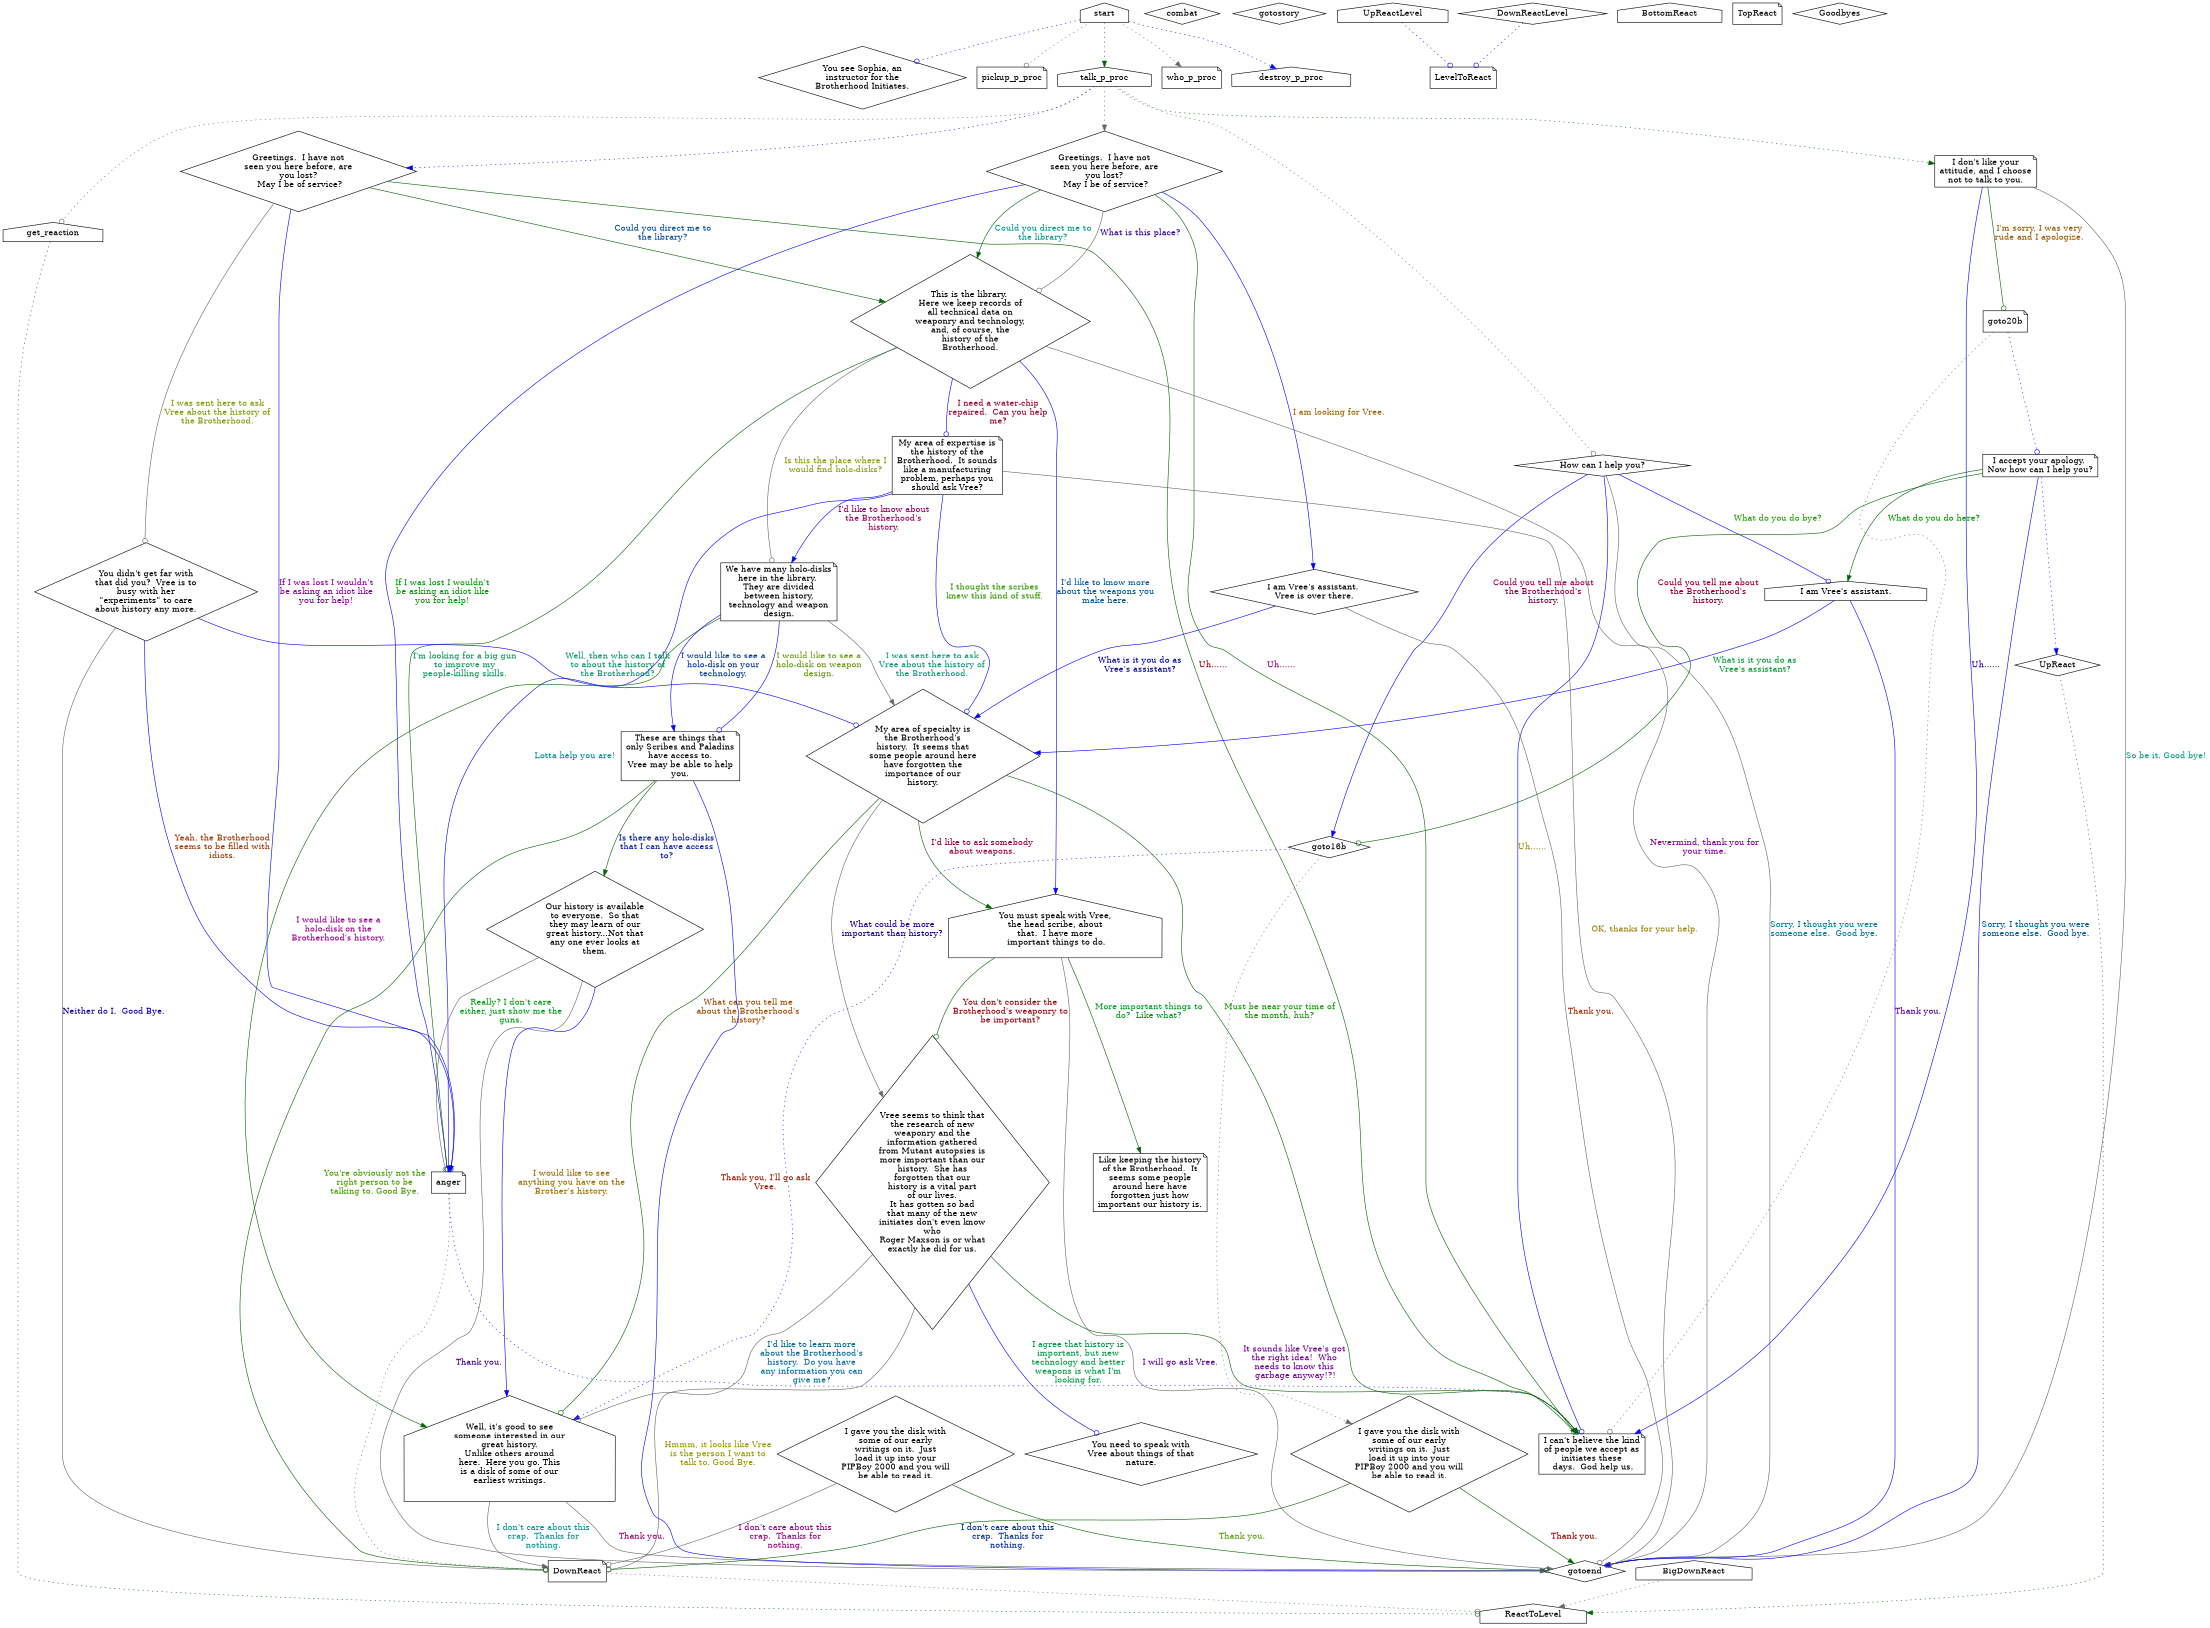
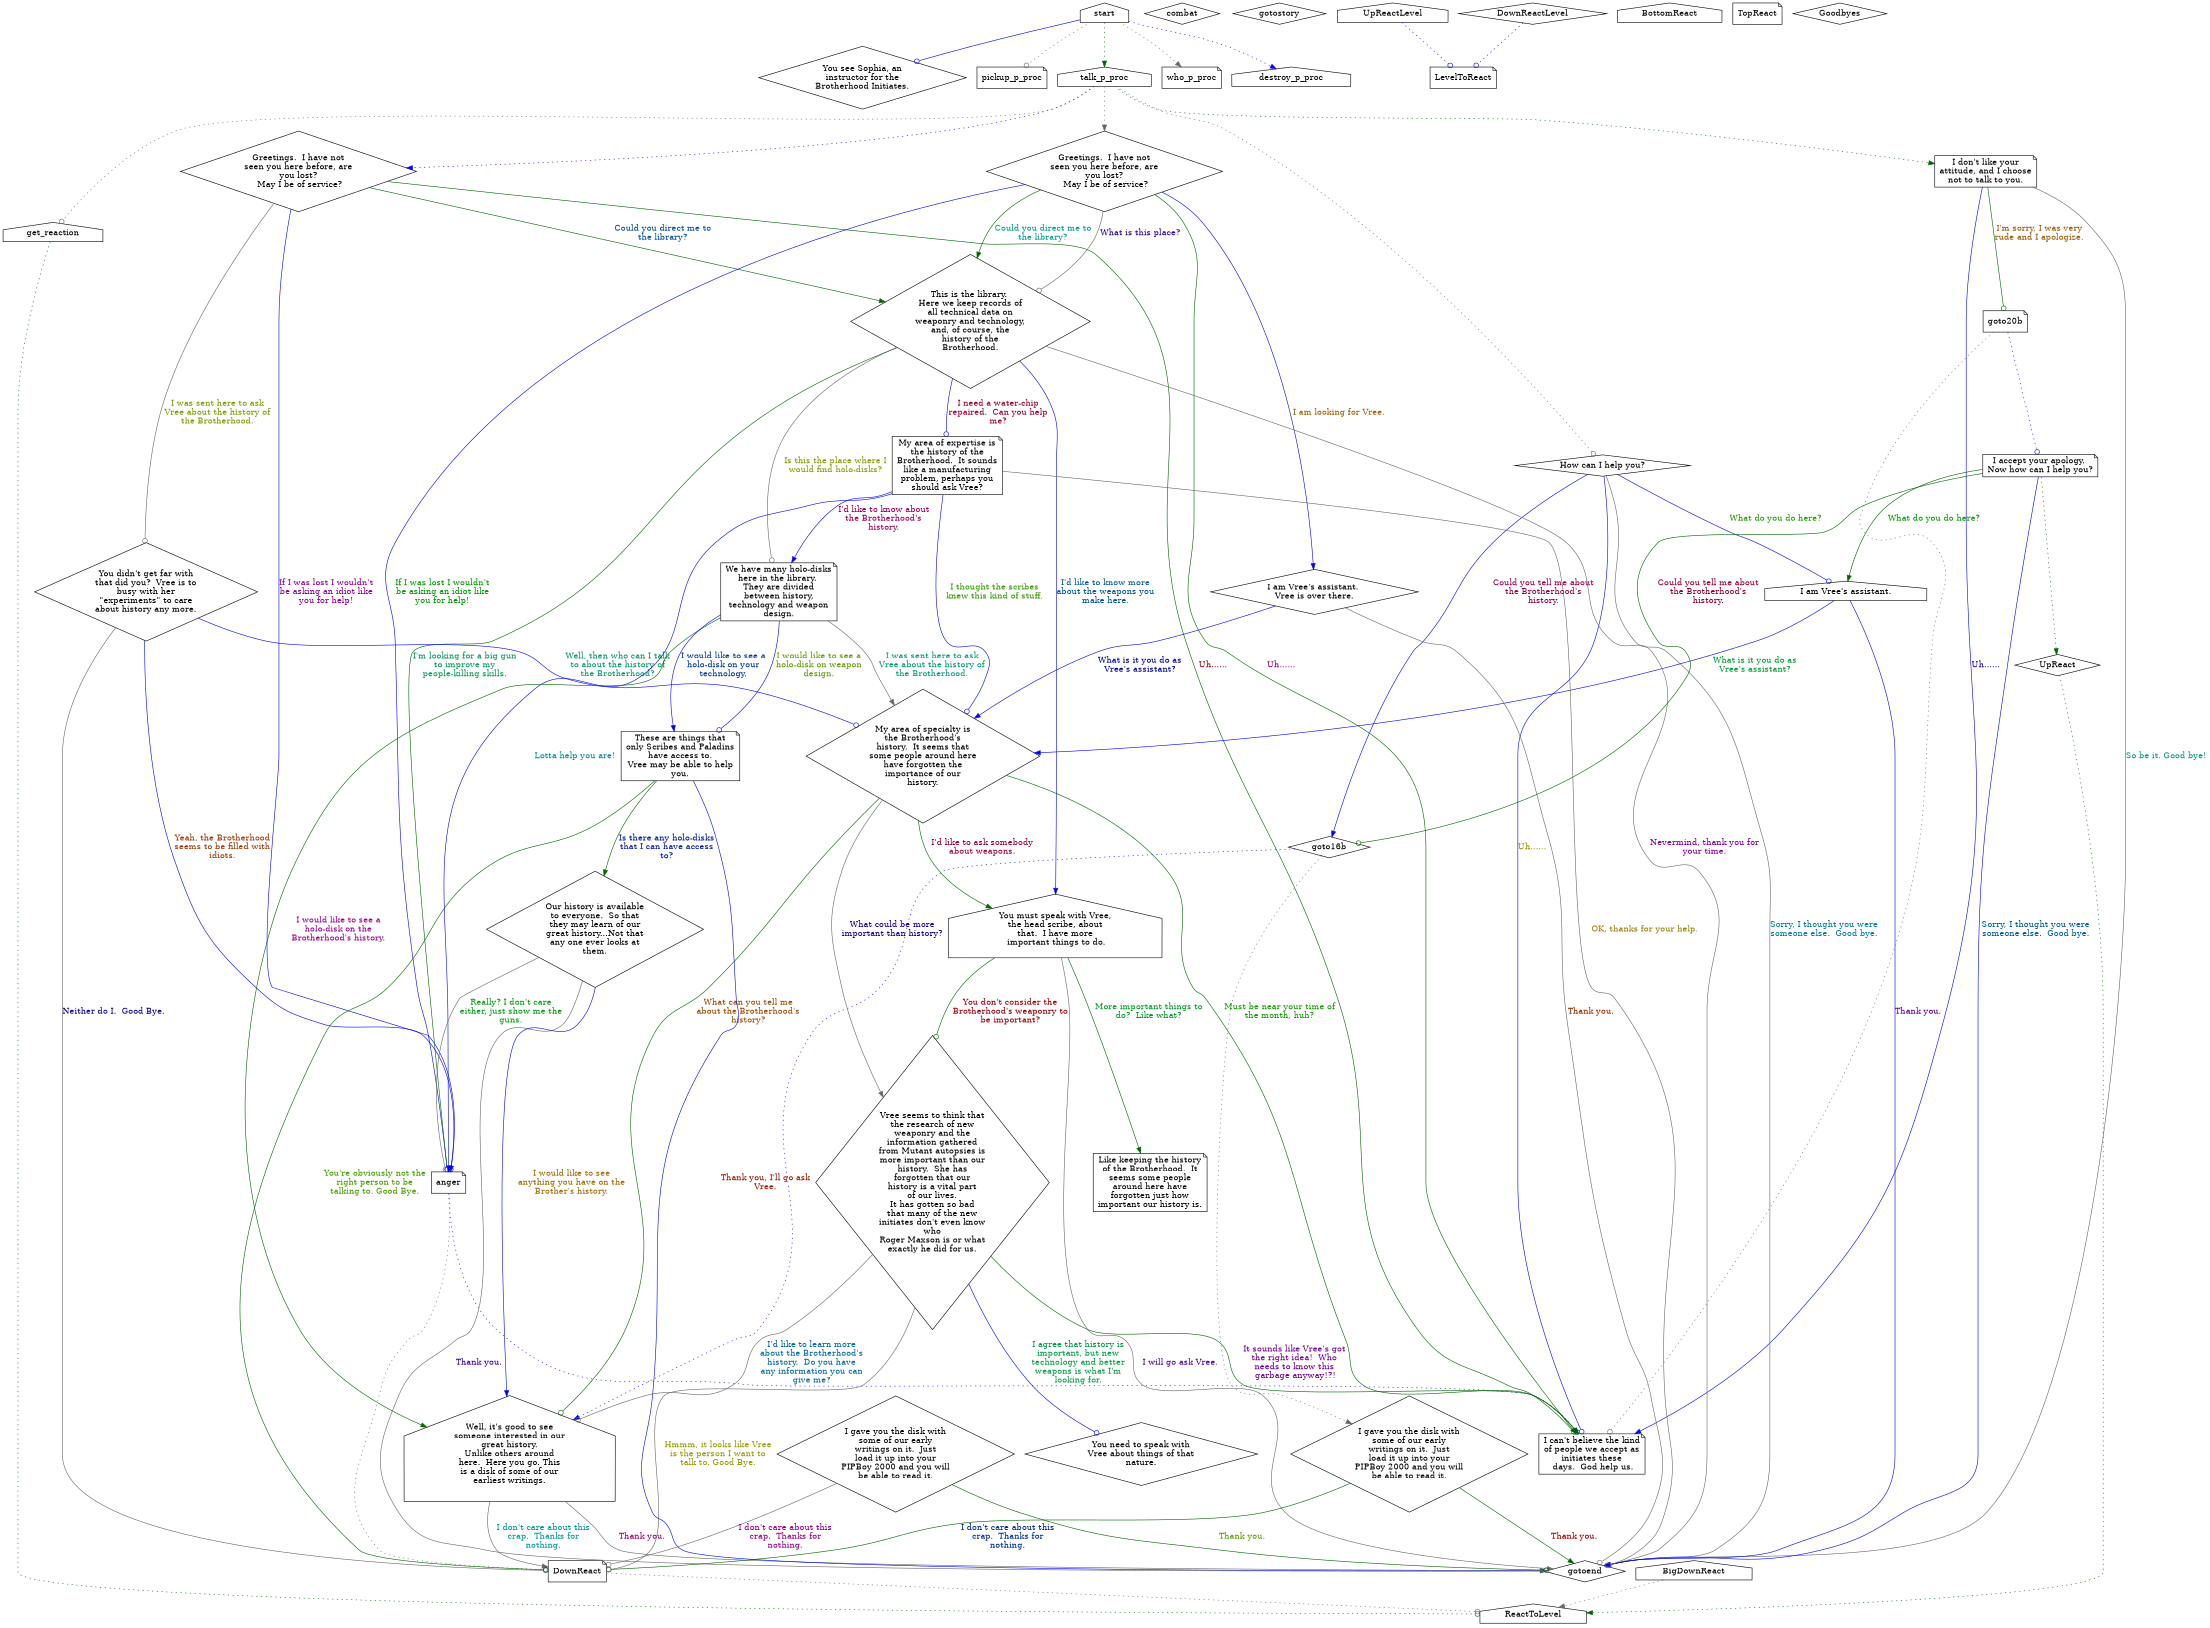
(999, 39) -> (999, 39)
(1778, 519) -> (1776, 519)
(2049, 563) -> (2049, 563)
